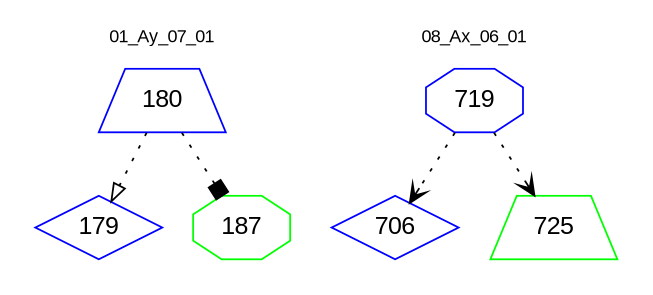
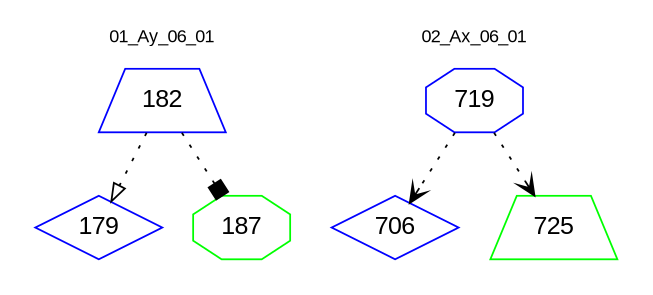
(162, 38) -> (162, 38)
(474, 38) -> (474, 38)
(162, 101) -> (162, 101)
